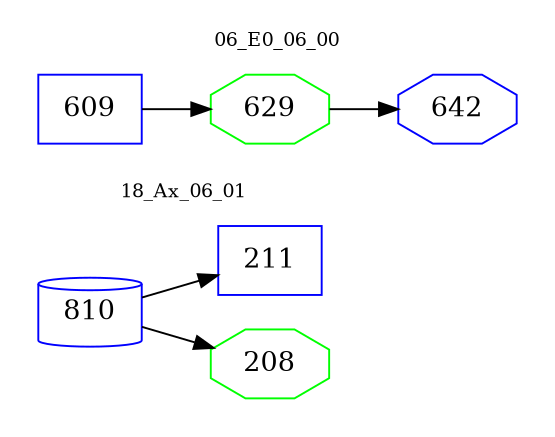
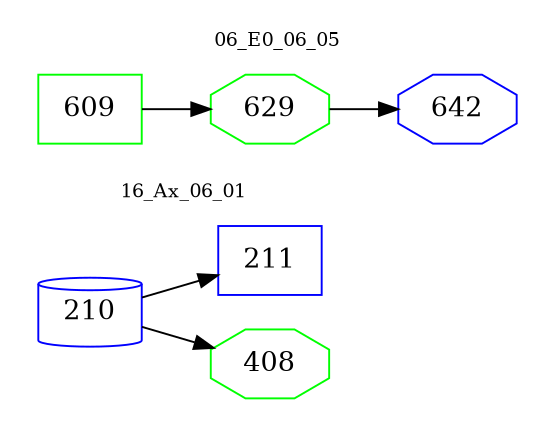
(278, 41) -> (278, 41)
(90, 109) -> (90, 109)
(184, 192) -> (184, 192)
(90, 312) -> (90, 312)
(270, 364) -> (270, 364)
